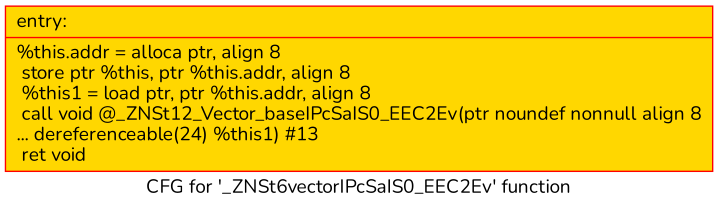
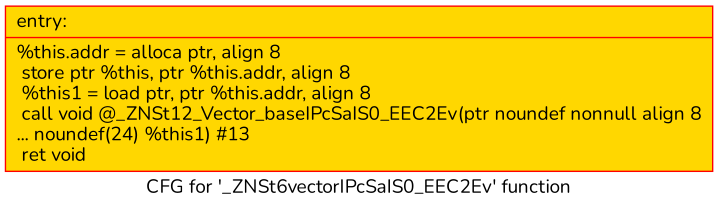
(168, 134) -> (134, 134)
